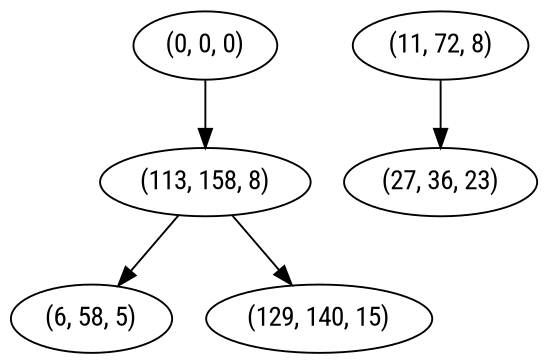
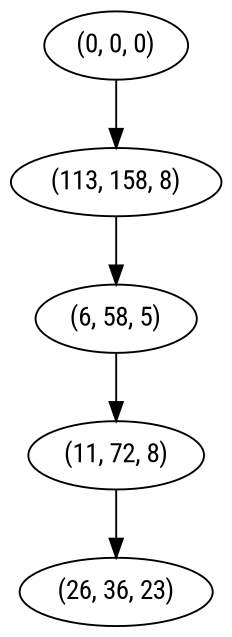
(441, 182) -> (116, 592)
(319, 319) -> none
none -> (116, 378)
